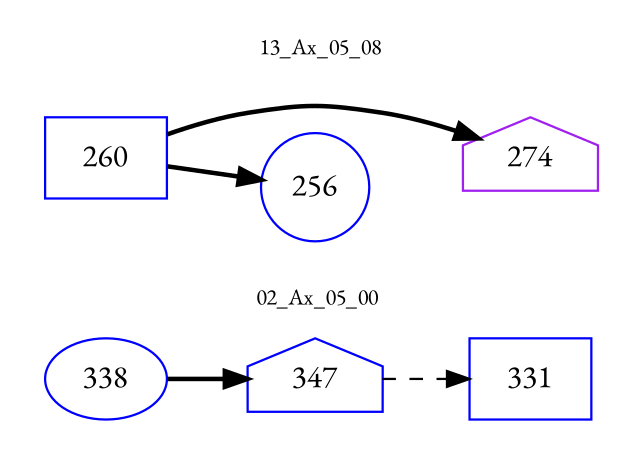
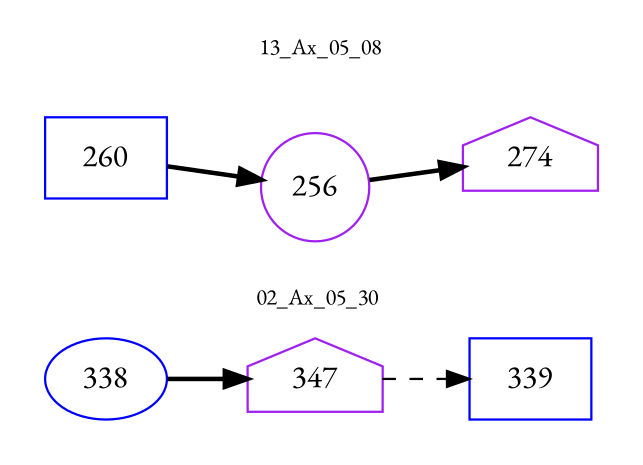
(312, 106) -> (405, 175)
(315, 187) -> (315, 187)
(318, 299) -> (318, 299)
(315, 379) -> (315, 379)
(530, 379) -> (530, 379)
